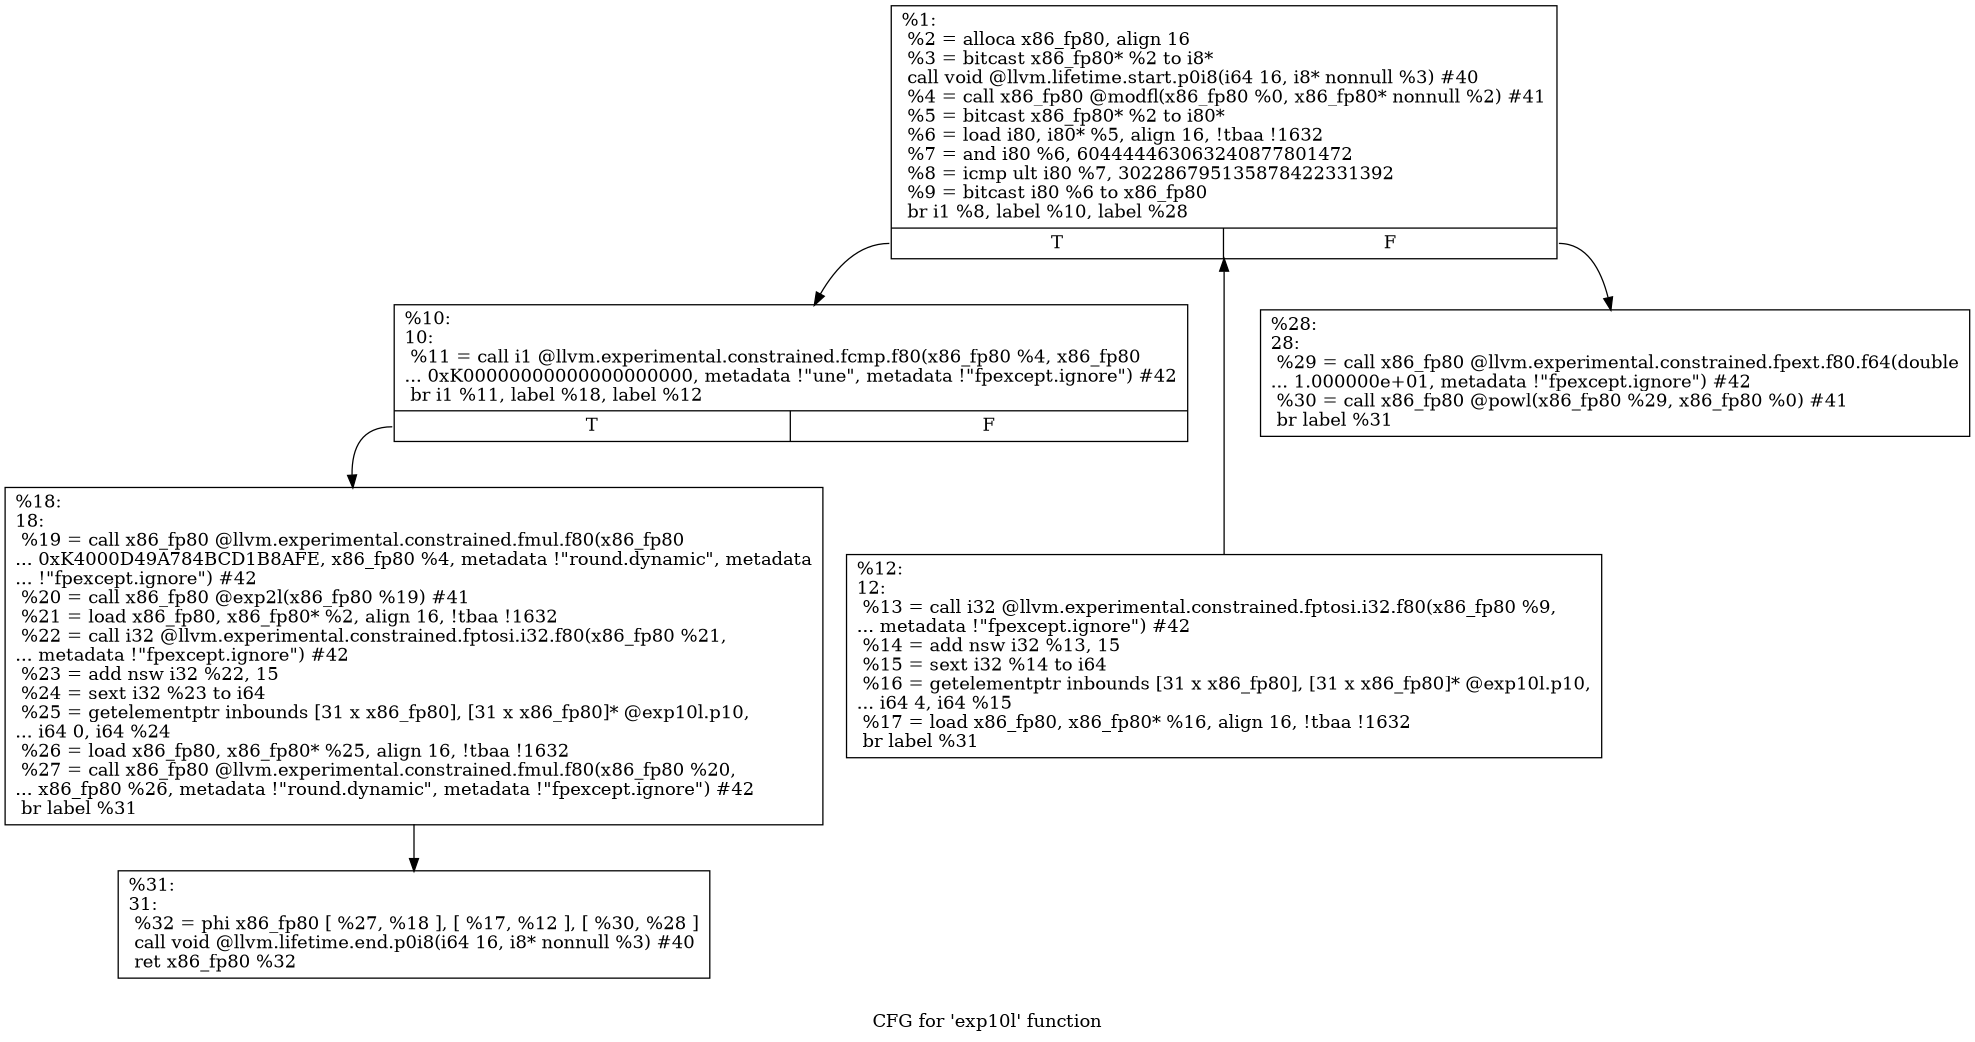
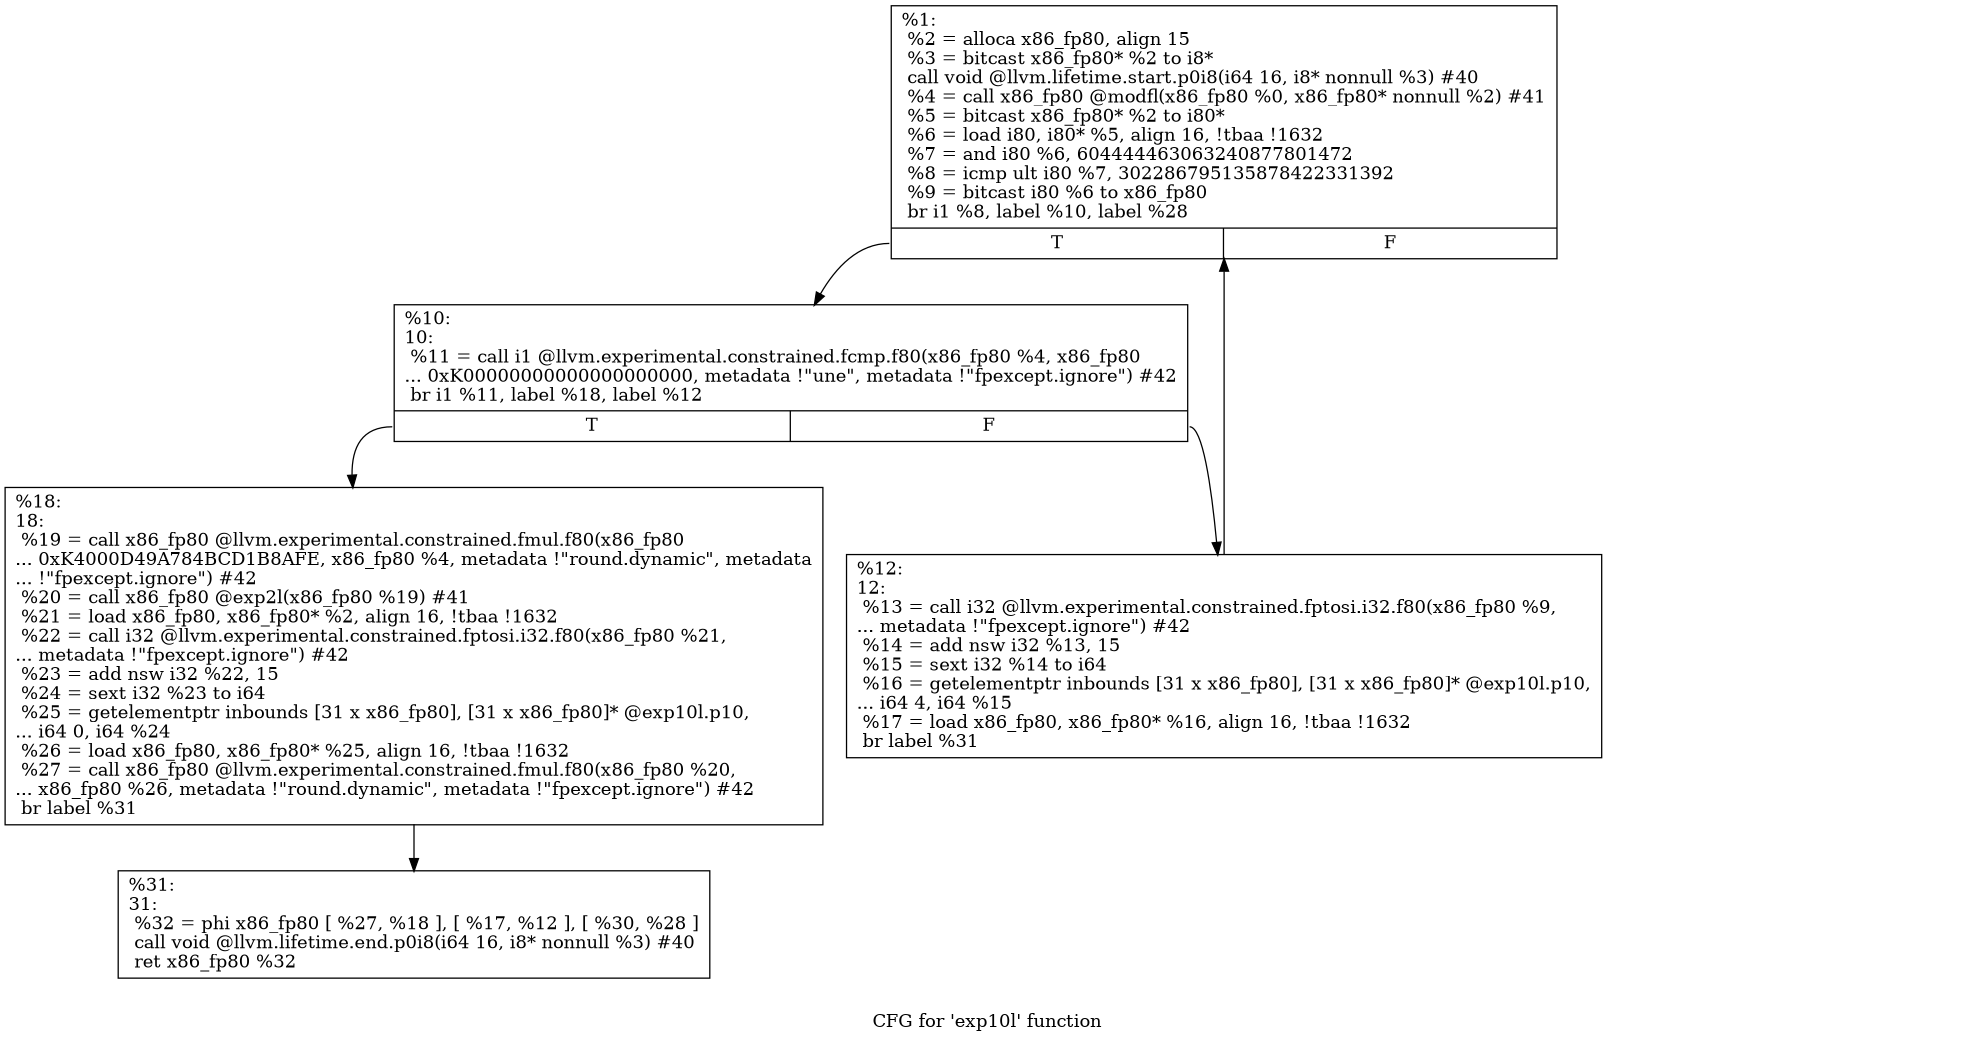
(1046, 40) -> (1046, 40)
(1615, 373) -> none
none -> (1209, 482)
